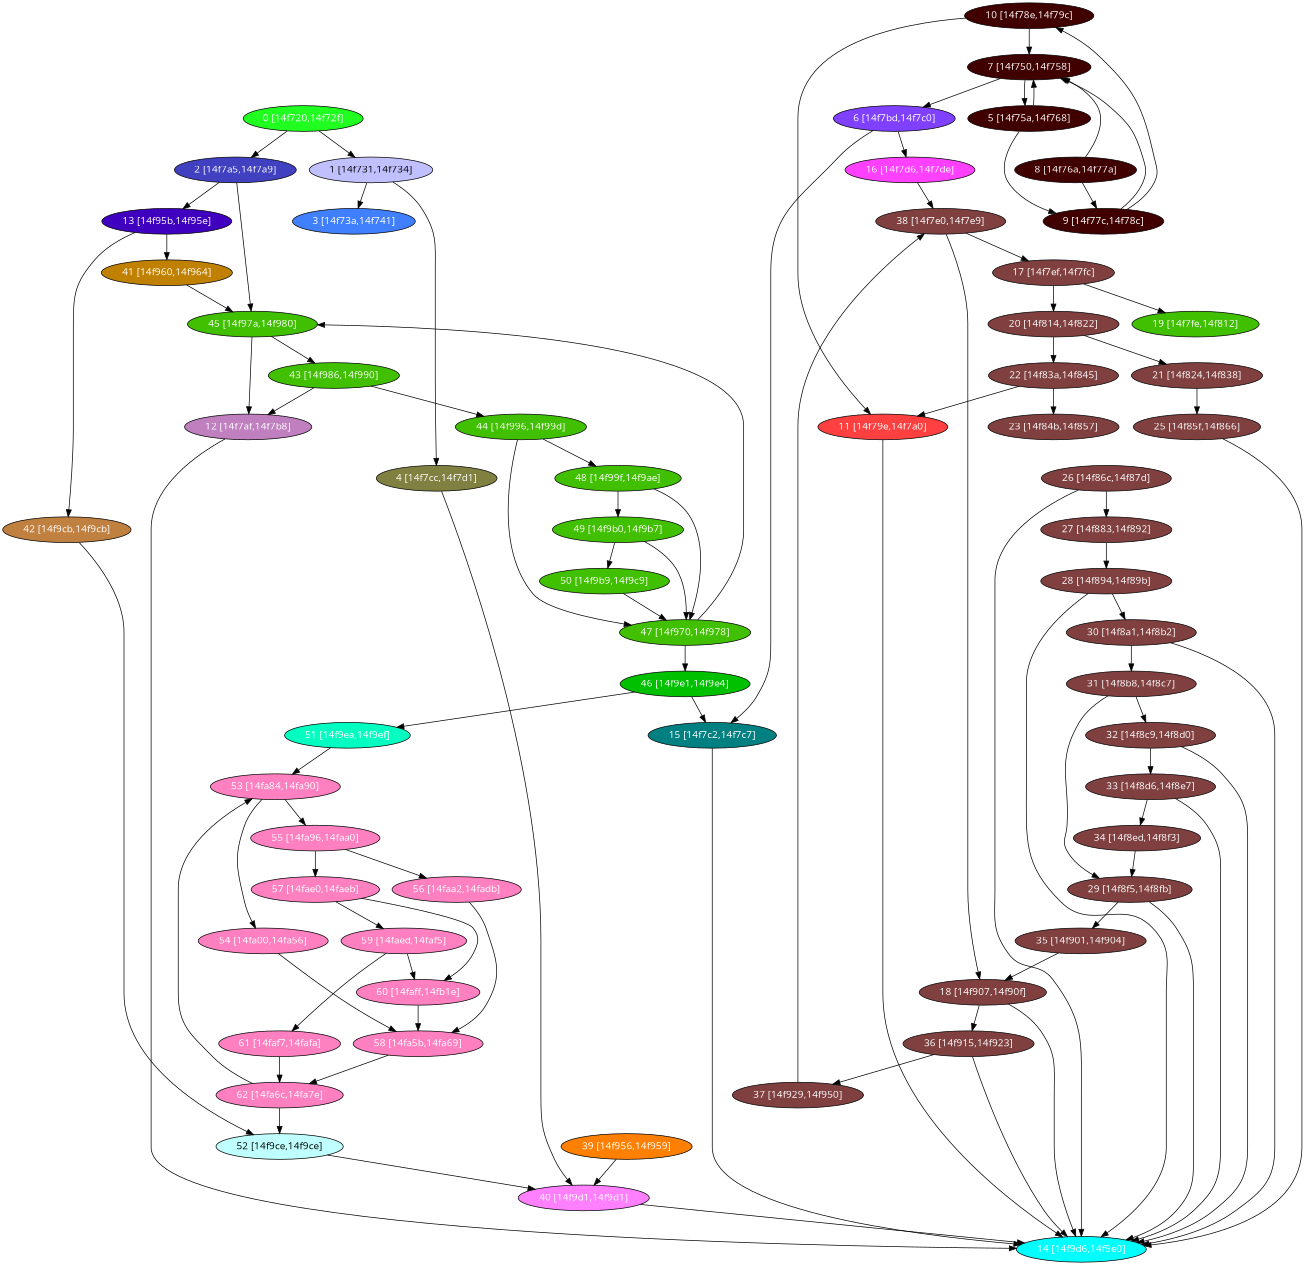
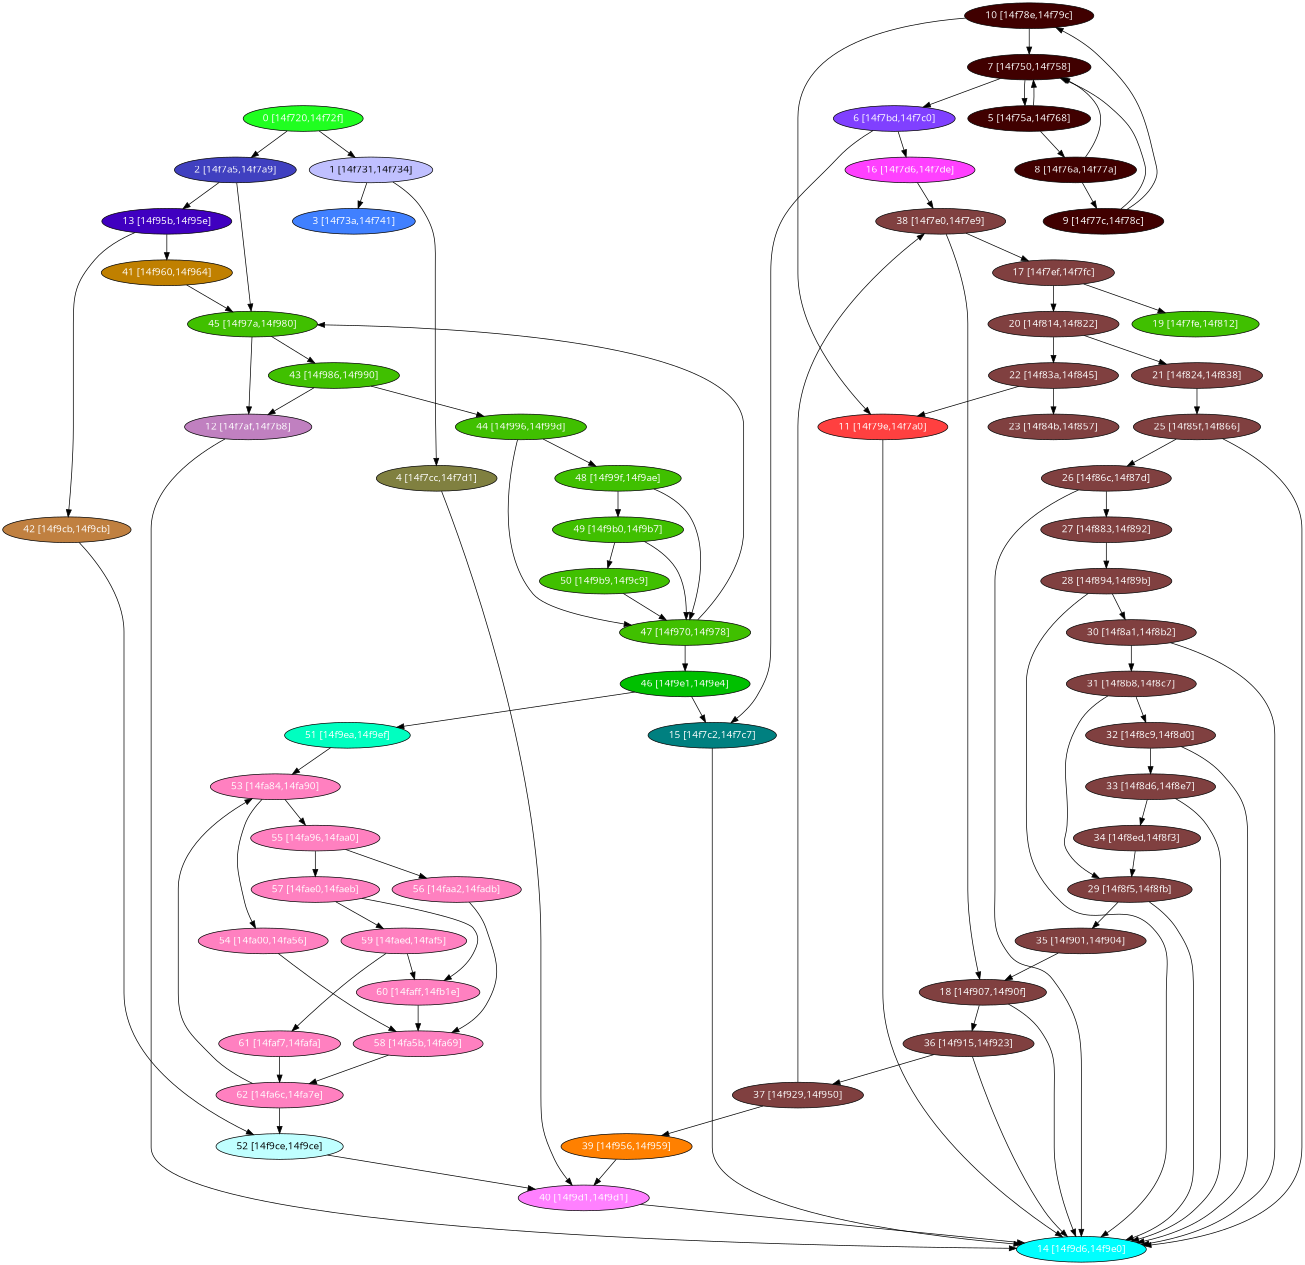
(1007, 180) -> (1050, 142)
none -> (1155, 451)
none -> (718, 1119)
